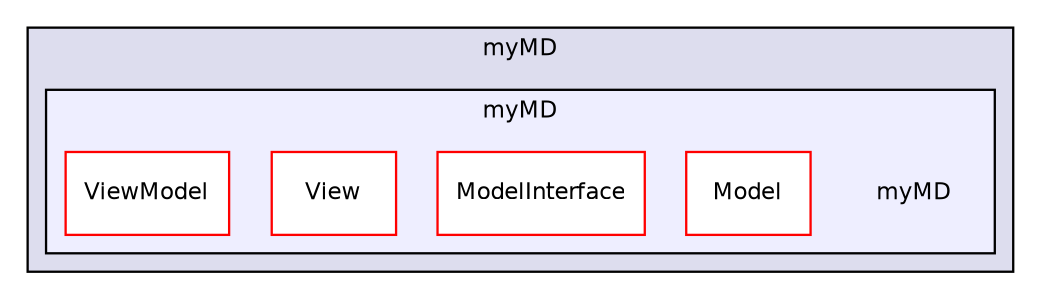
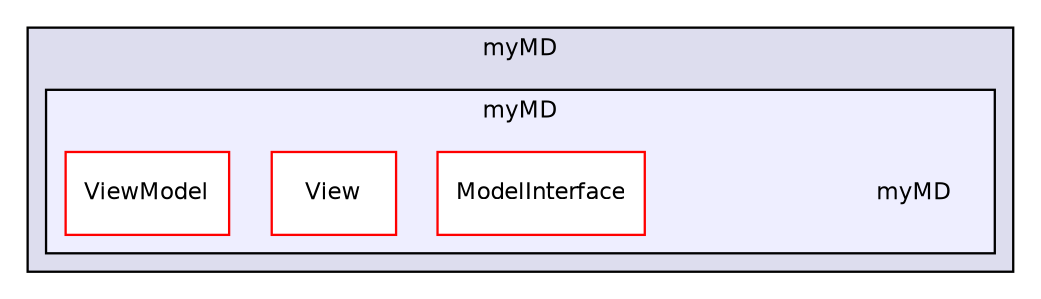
(748, 193) -> none
